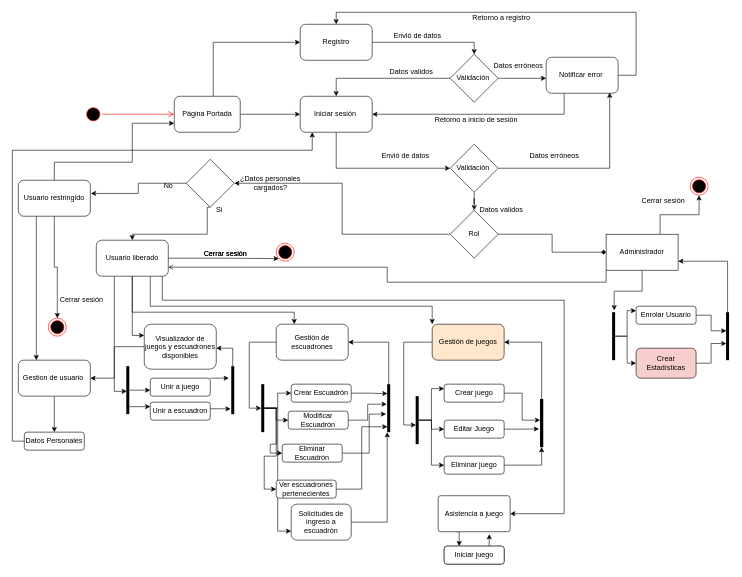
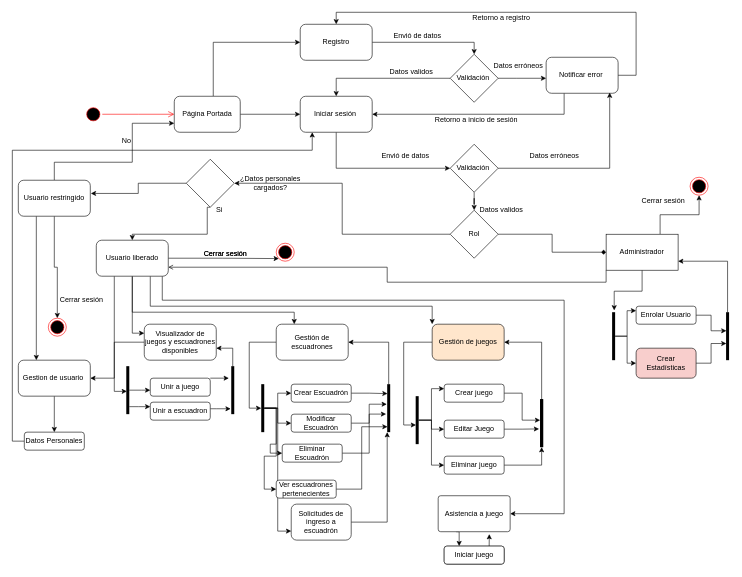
(168, 186) -> (126, 141)
(180, 347) -> (180, 342)
(318, 420) -> (321, 423)
